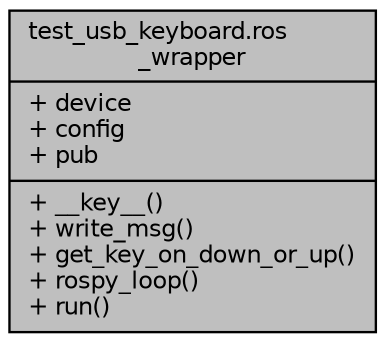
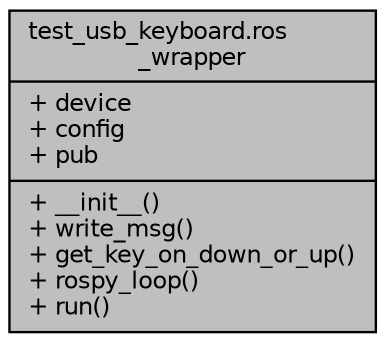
(97, 203) -> (95, 203)
